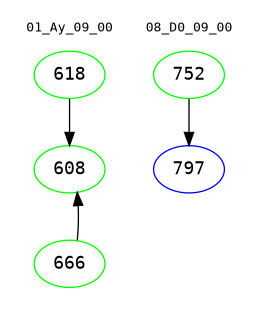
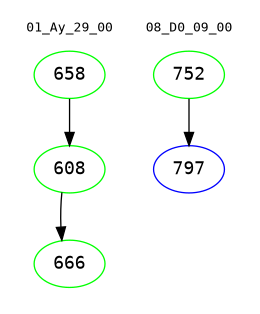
(70, 28) -> (70, 28)
(70, 75) -> (70, 75)
(78, 223) -> (61, 210)
